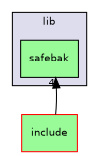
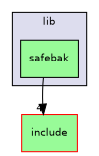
(56, 101) -> (43, 92)
